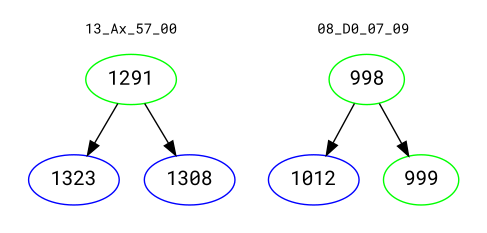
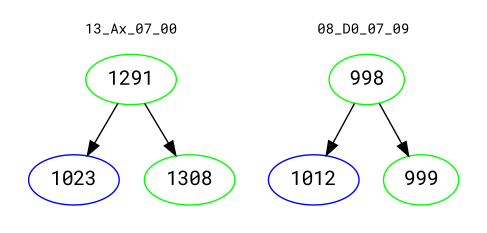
(132, 30) -> (132, 30)
(74, 180) -> (74, 180)
(190, 180) -> (190, 180)
